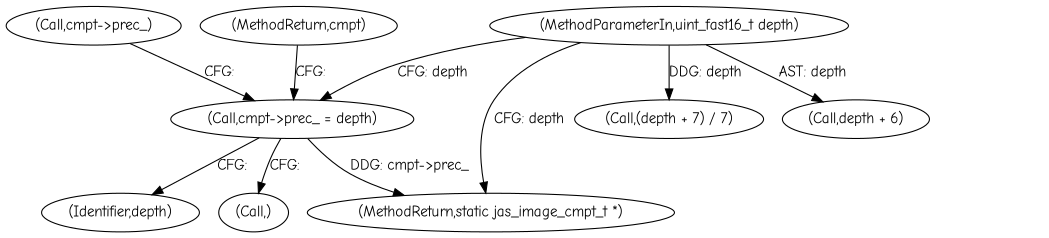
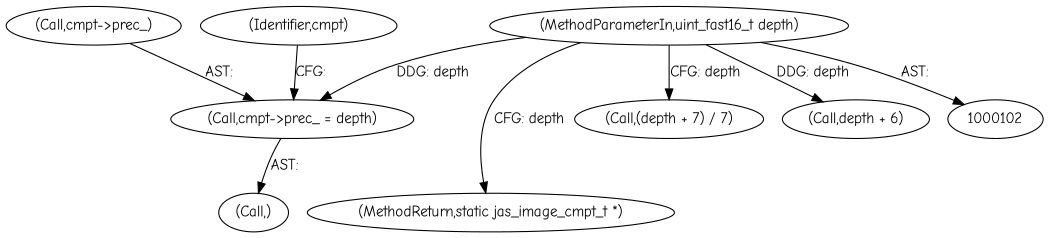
(299, 26) -> (299, 26)
(222, 72) -> (222, 72)
(433, 72) -> (433, 72)
(706, 72) -> (706, 72)
(813, 72) -> (813, 72)
none -> (995, 119)
(287, 166) -> (287, 166)
(347, 172) -> none
(121, 213) -> none
